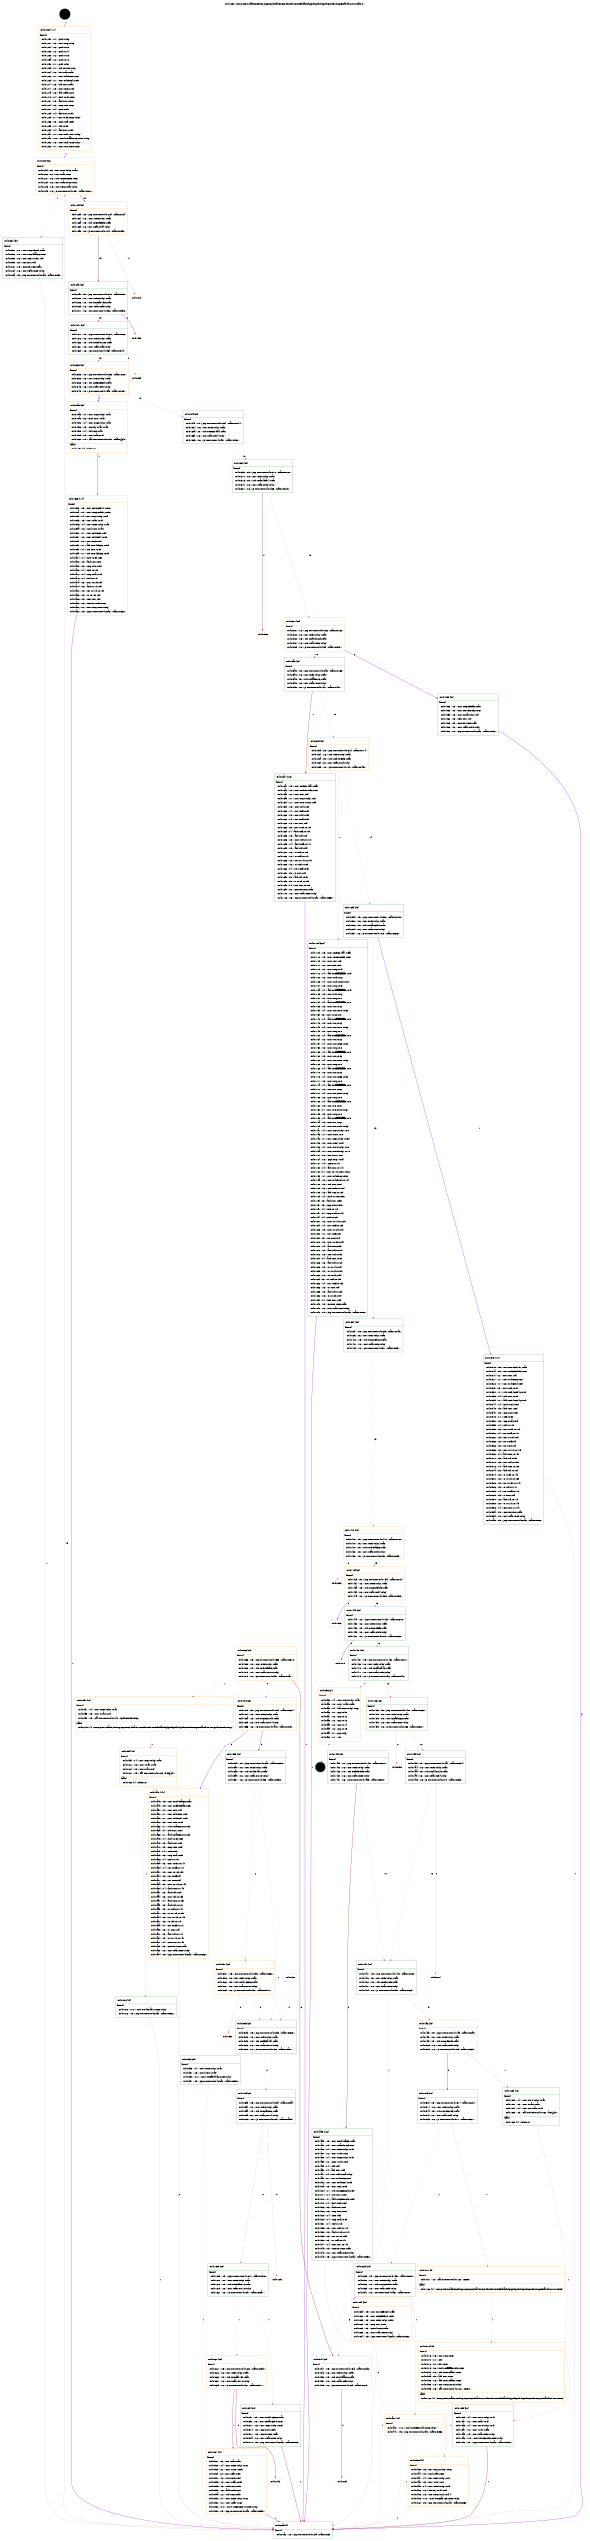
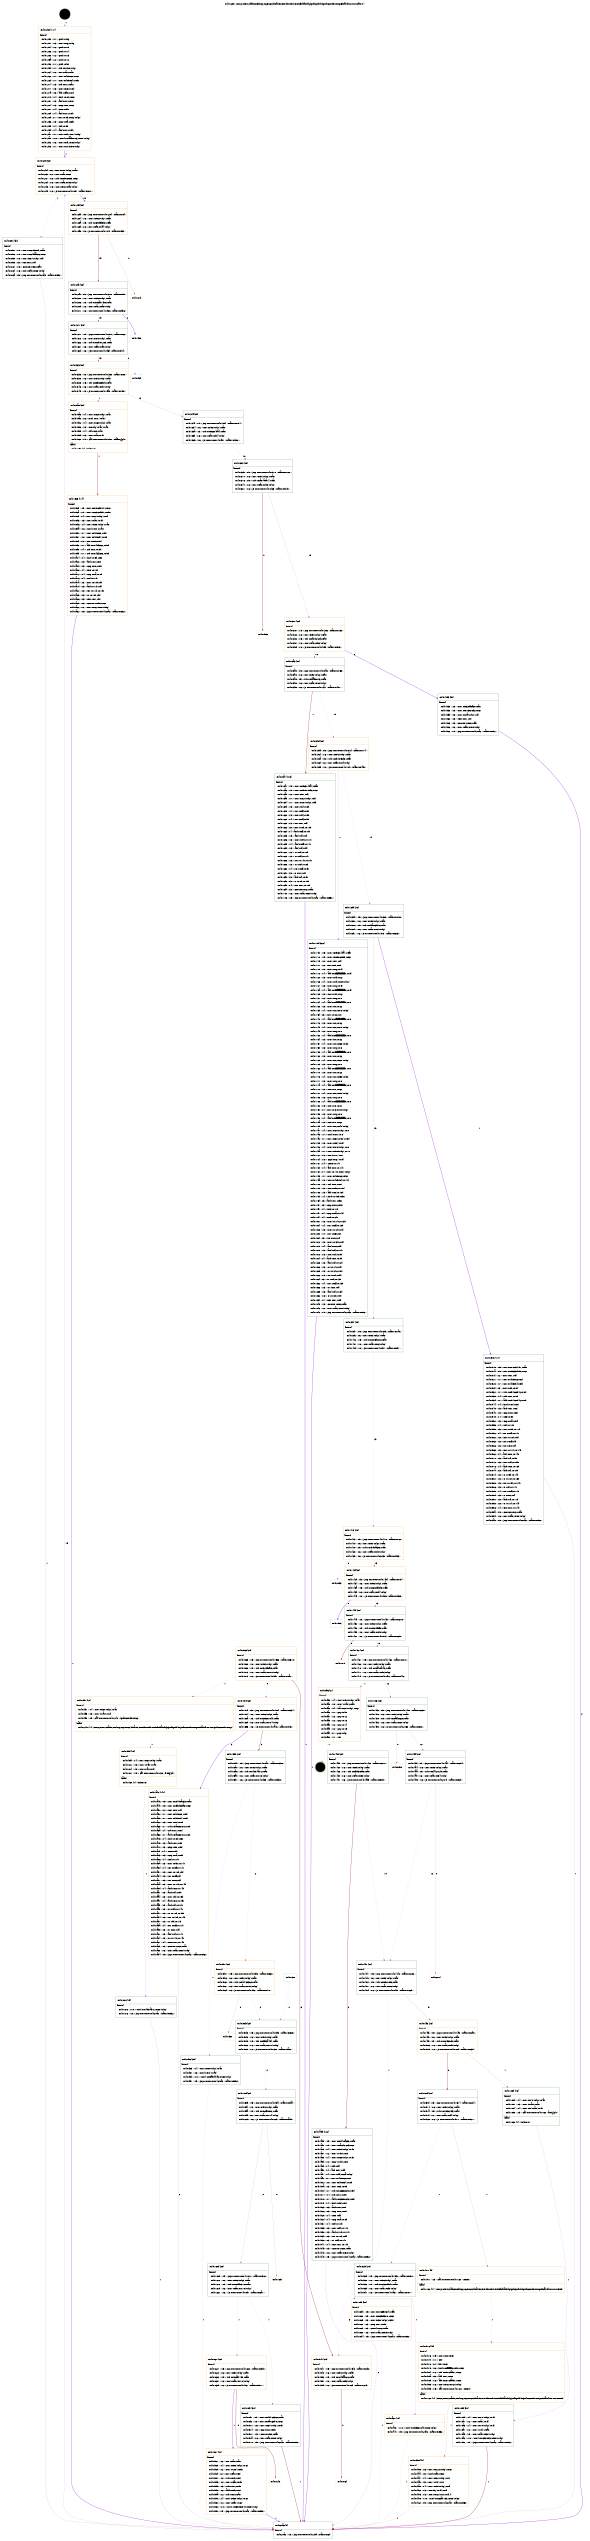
(65, 153) -> (65, 153)
(98, 398) -> (98, 398)
(272, 1901) -> (216, 1917)
